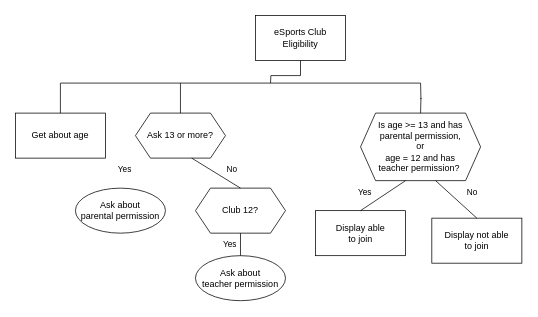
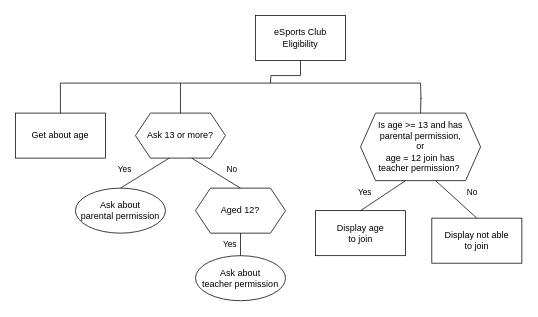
(420, 147) -> (420, 147)
none -> (143, 174)
(240, 210) -> (240, 210)
(360, 233) -> (360, 233)
